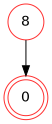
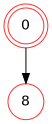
(26, 53) -> (26, 61)
